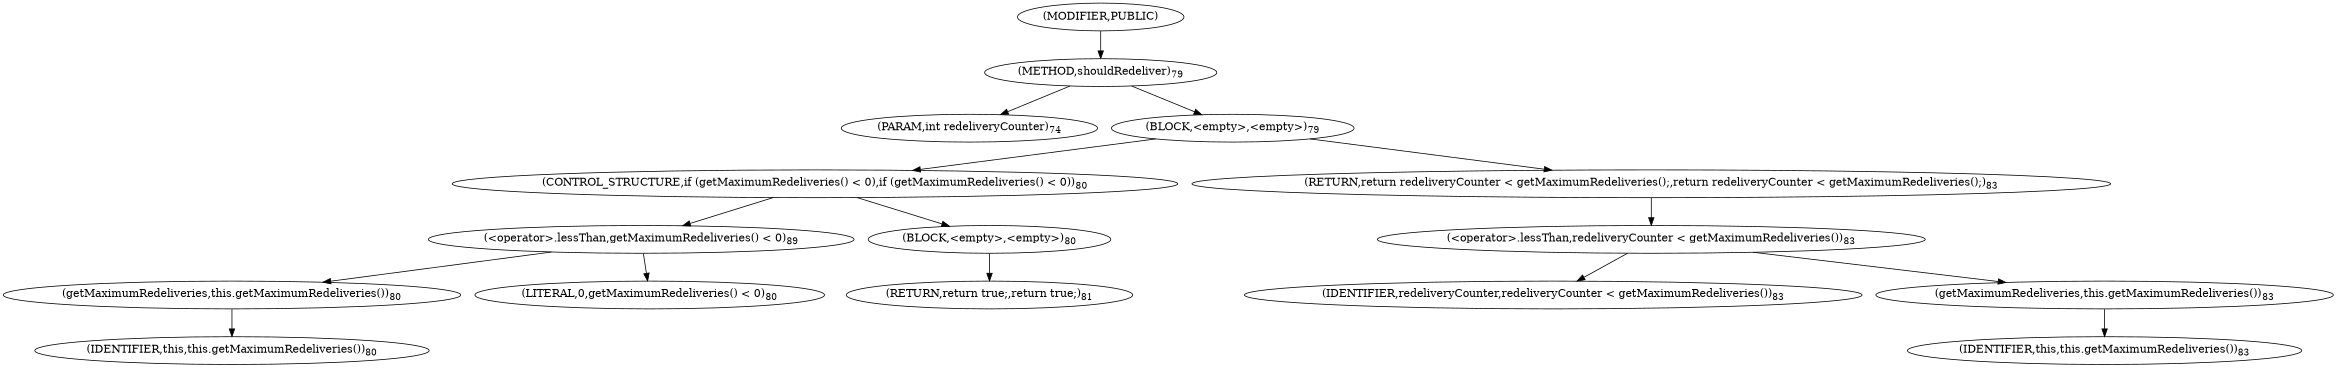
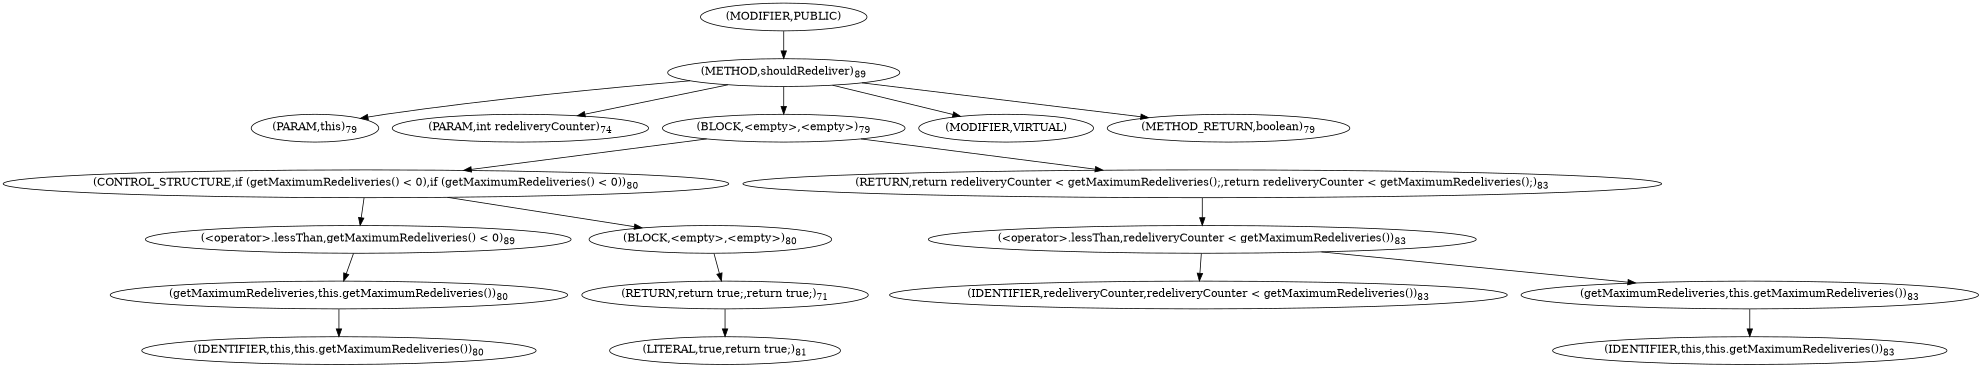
(1178, 71) -> (861, 71)
none -> (315, 128)
none -> (1006, 128)
none -> (1229, 128)
(1087, 294) -> (823, 294)
(650, 295) -> none
none -> (725, 351)
